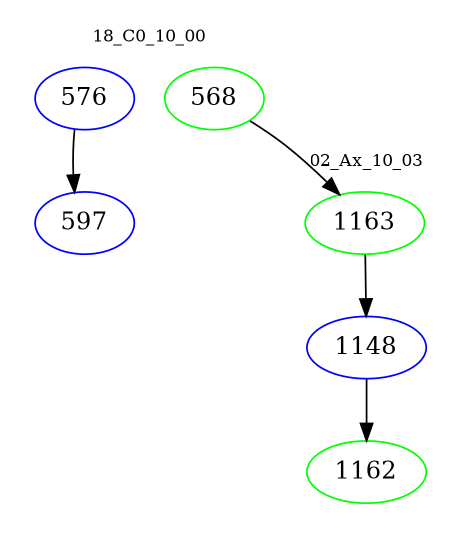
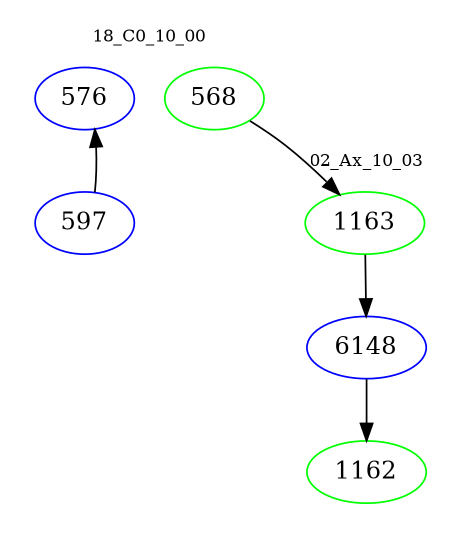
(73, 152) -> (96, 170)
(367, 348) -> (367, 348)
